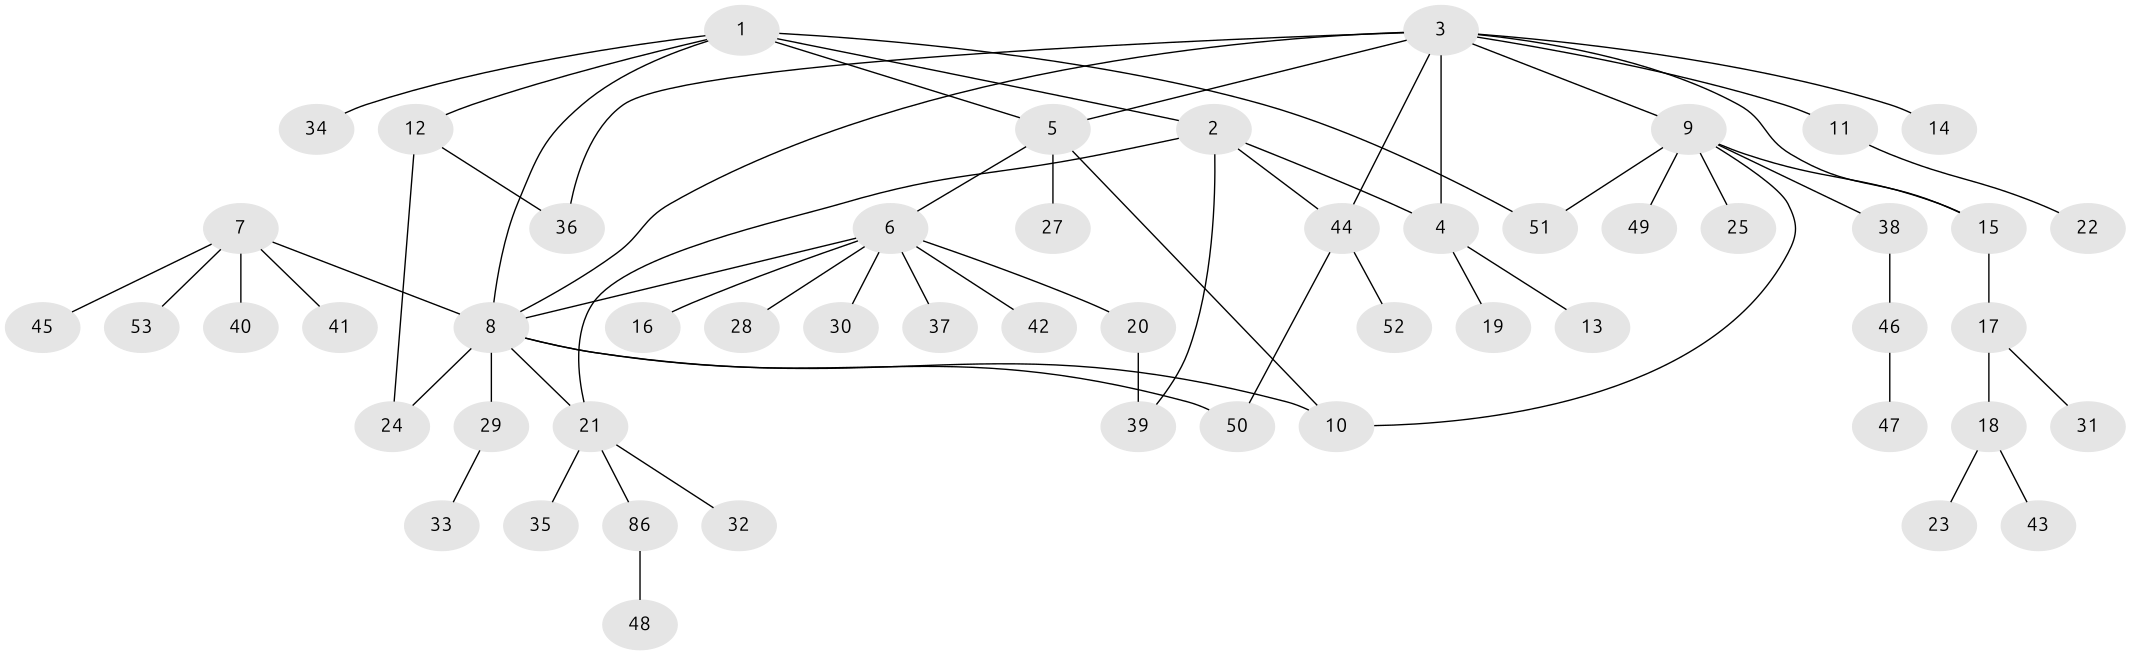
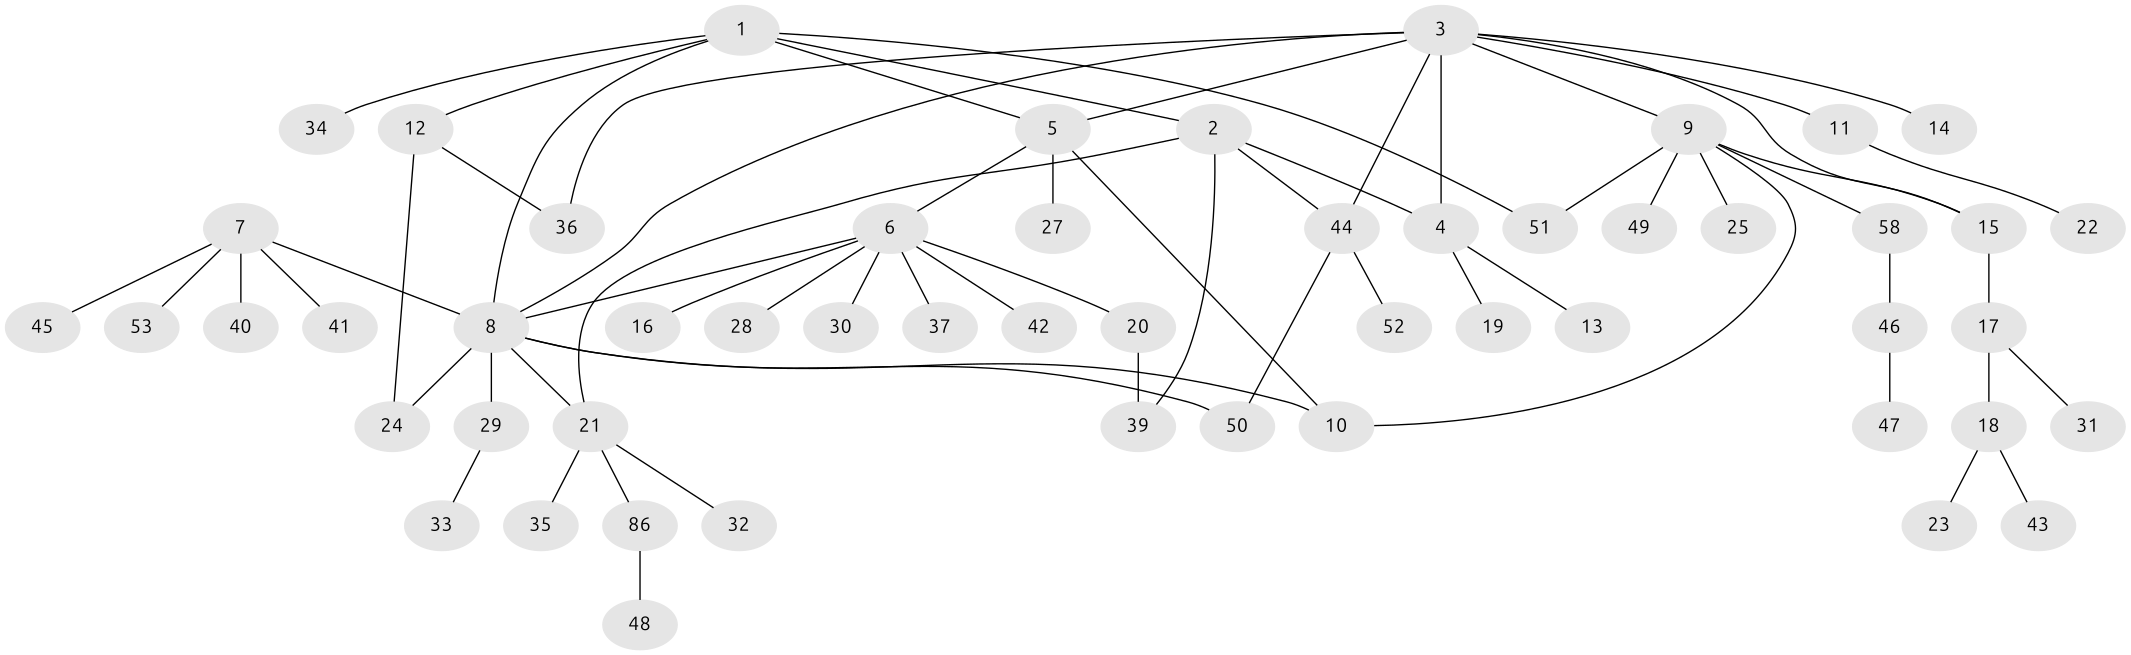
(1890, 228) -> (1890, 228)
